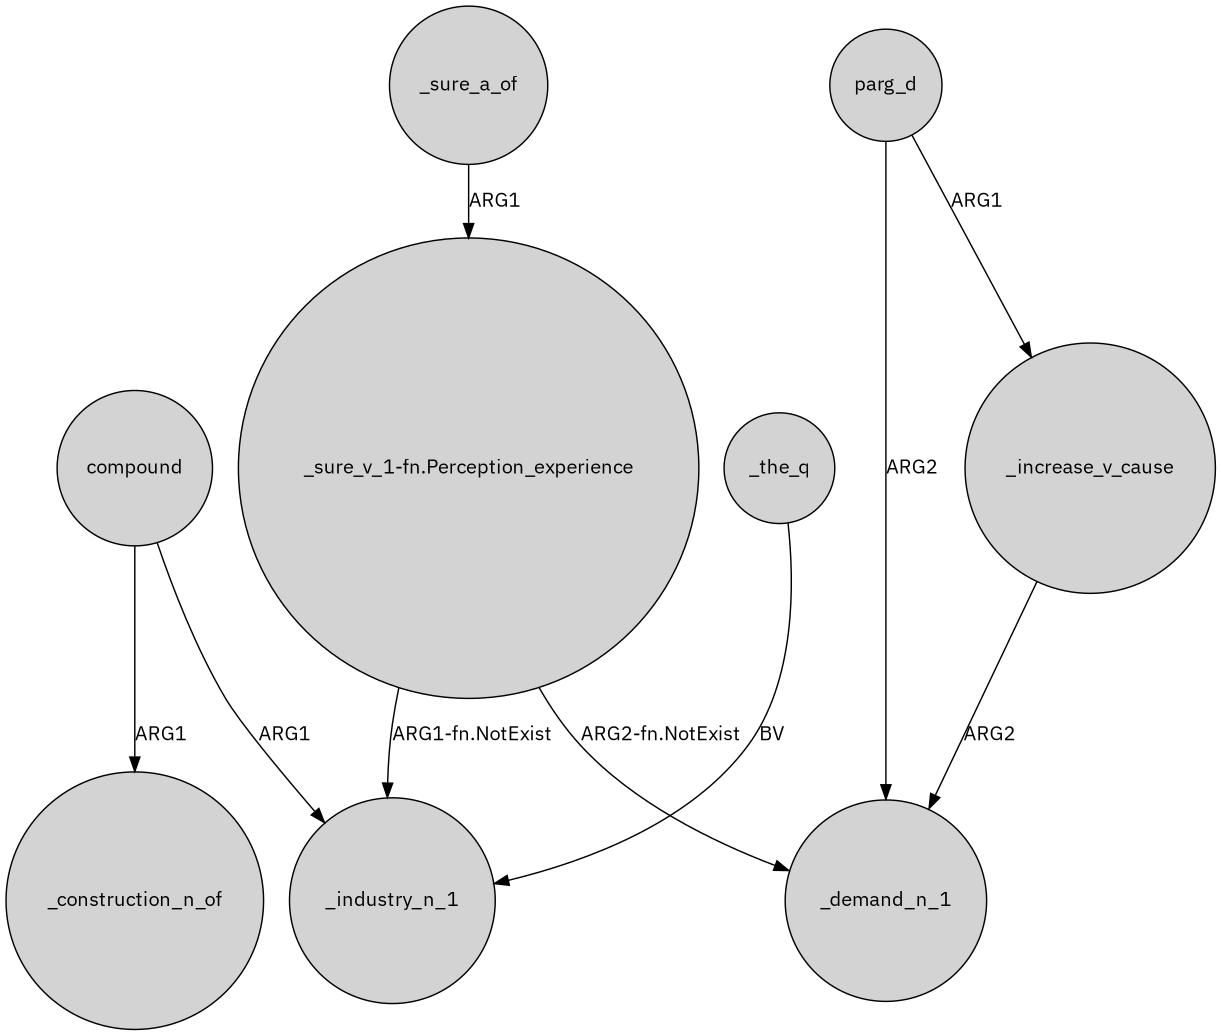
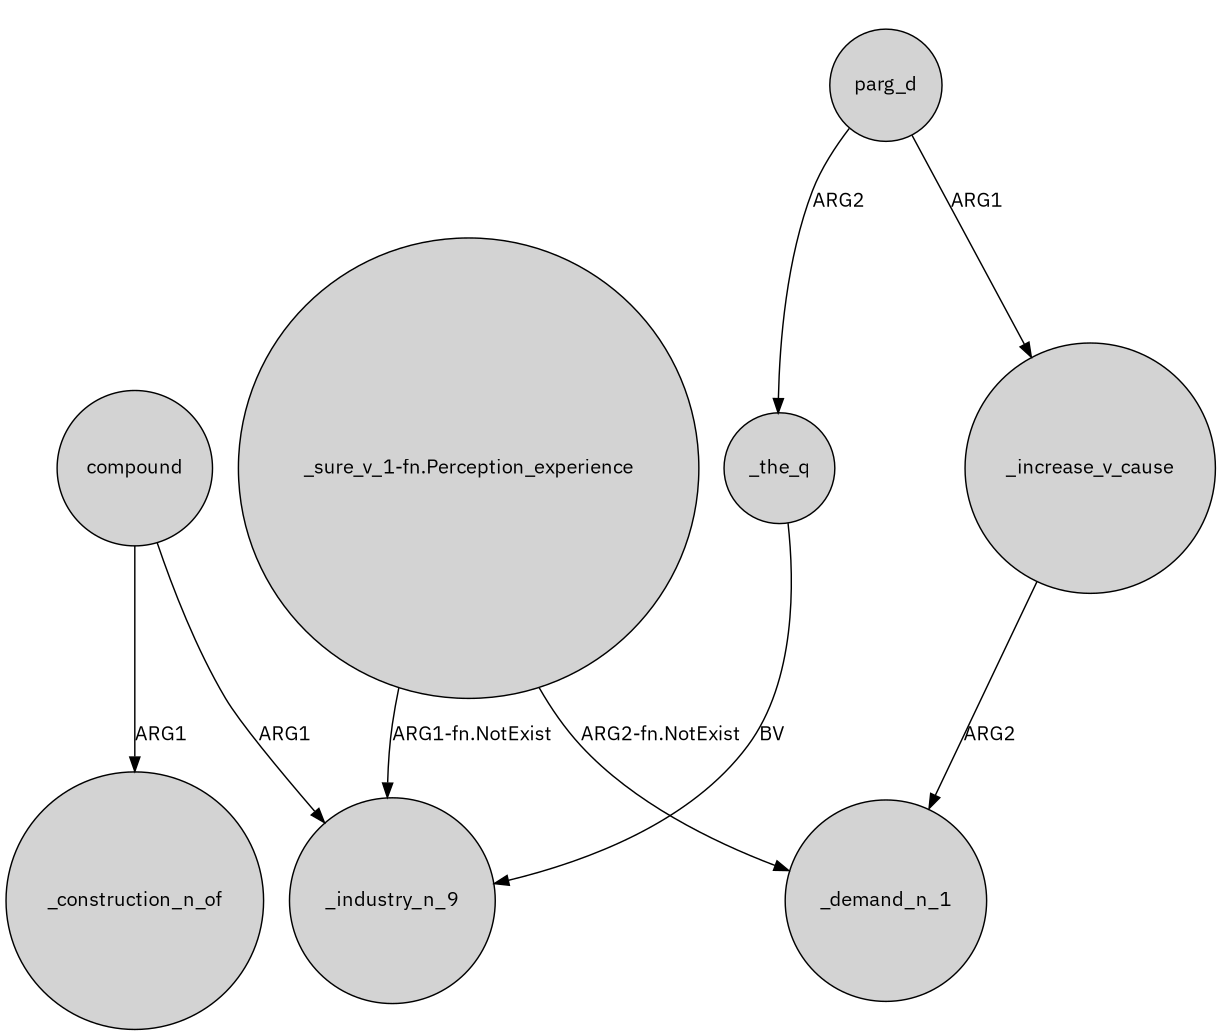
(469, 85) -> none
(886, 463) -> (794, 257)
(392, 901) -> (392, 901)
